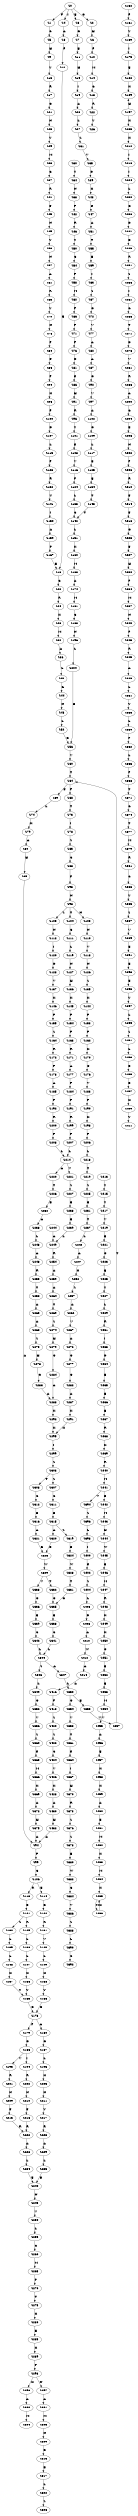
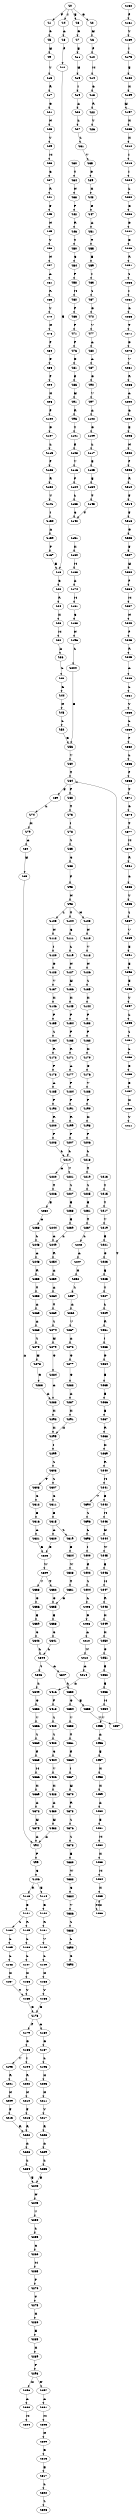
(128, 105) -> (125, 103)
(74, 529) -> none
